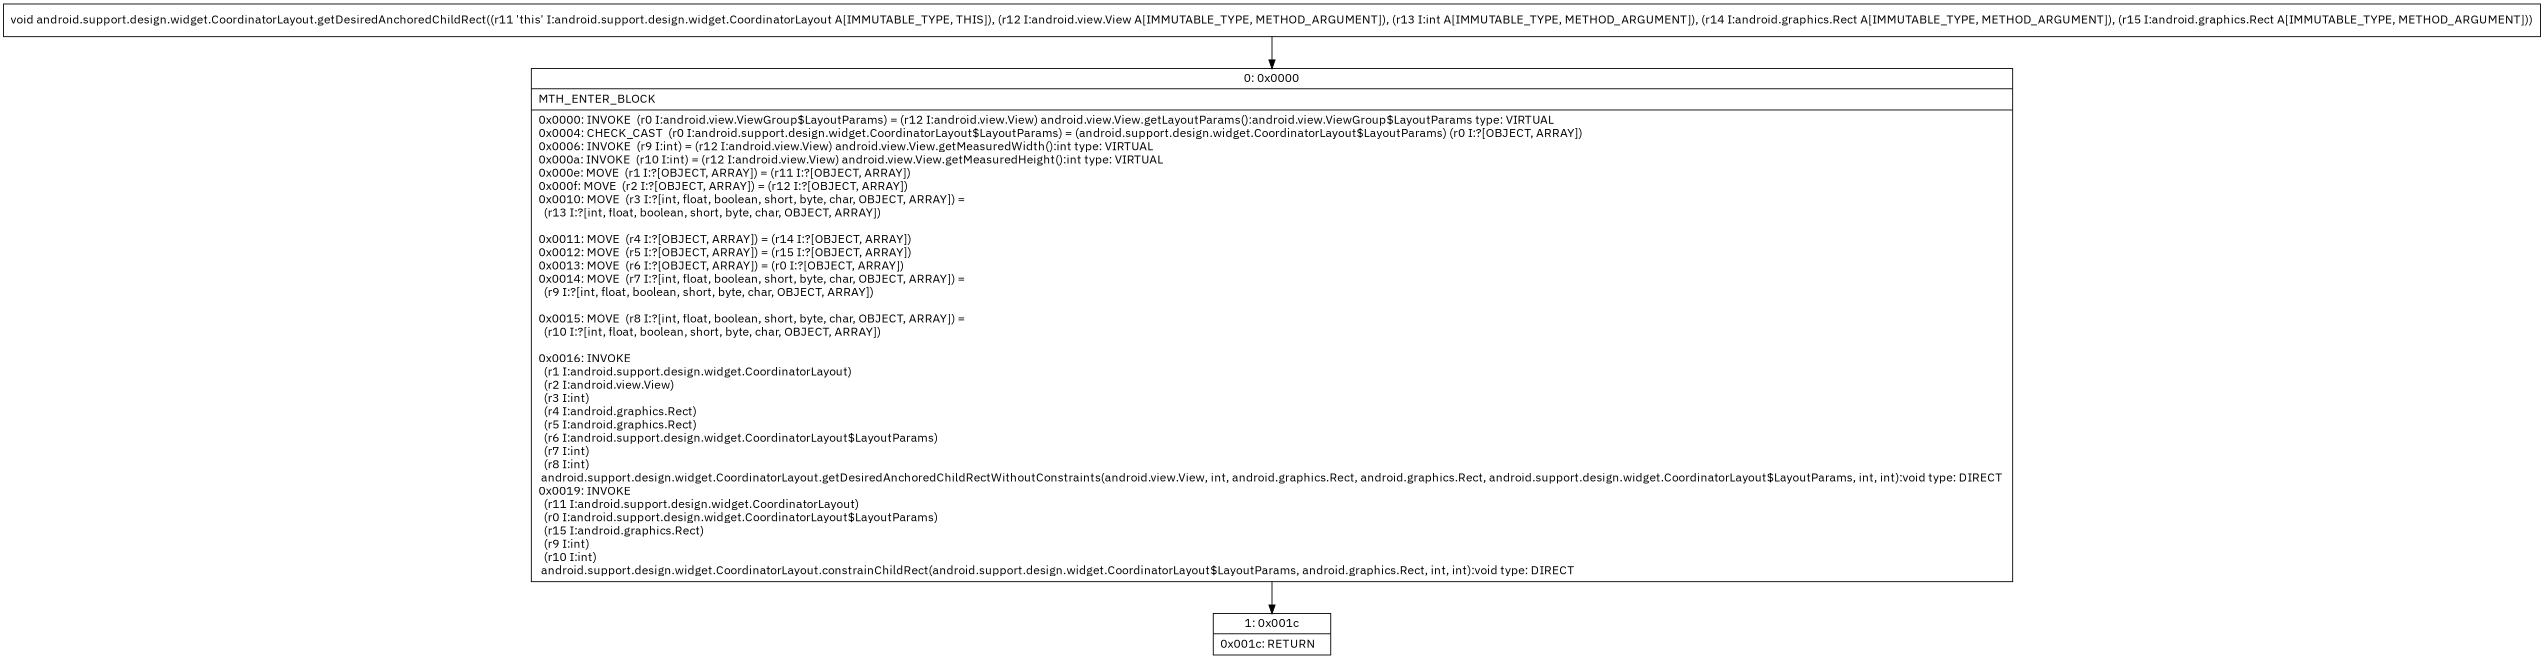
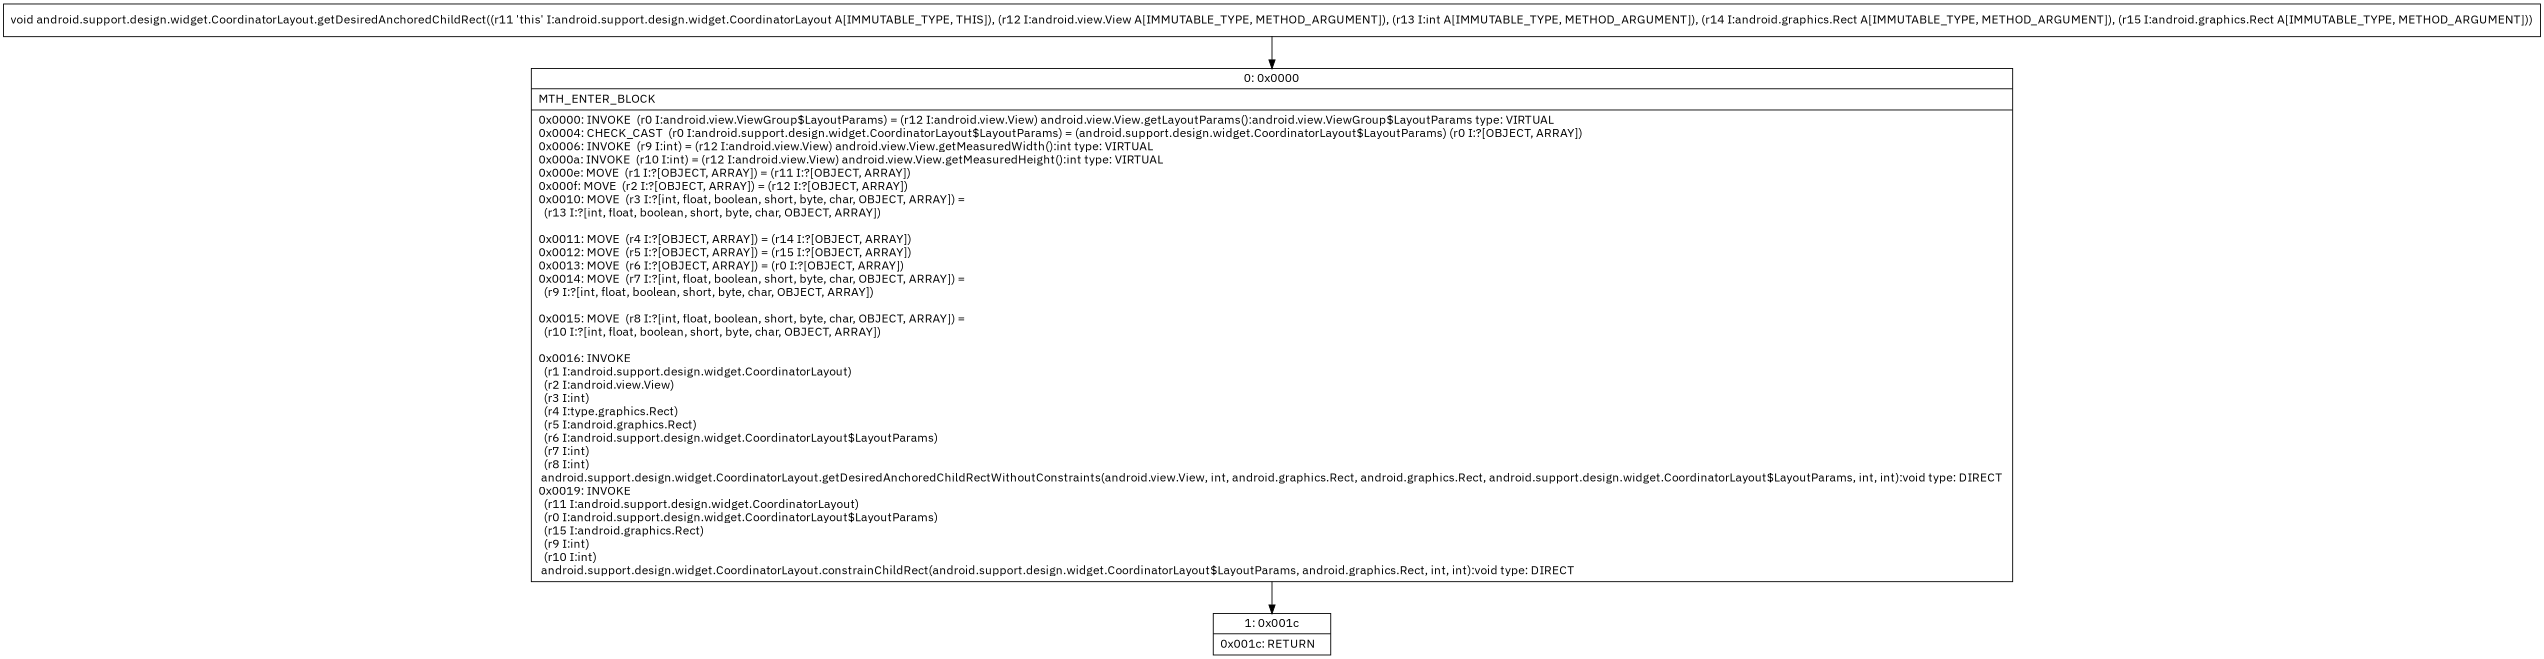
(618, 412) -> (609, 412)
